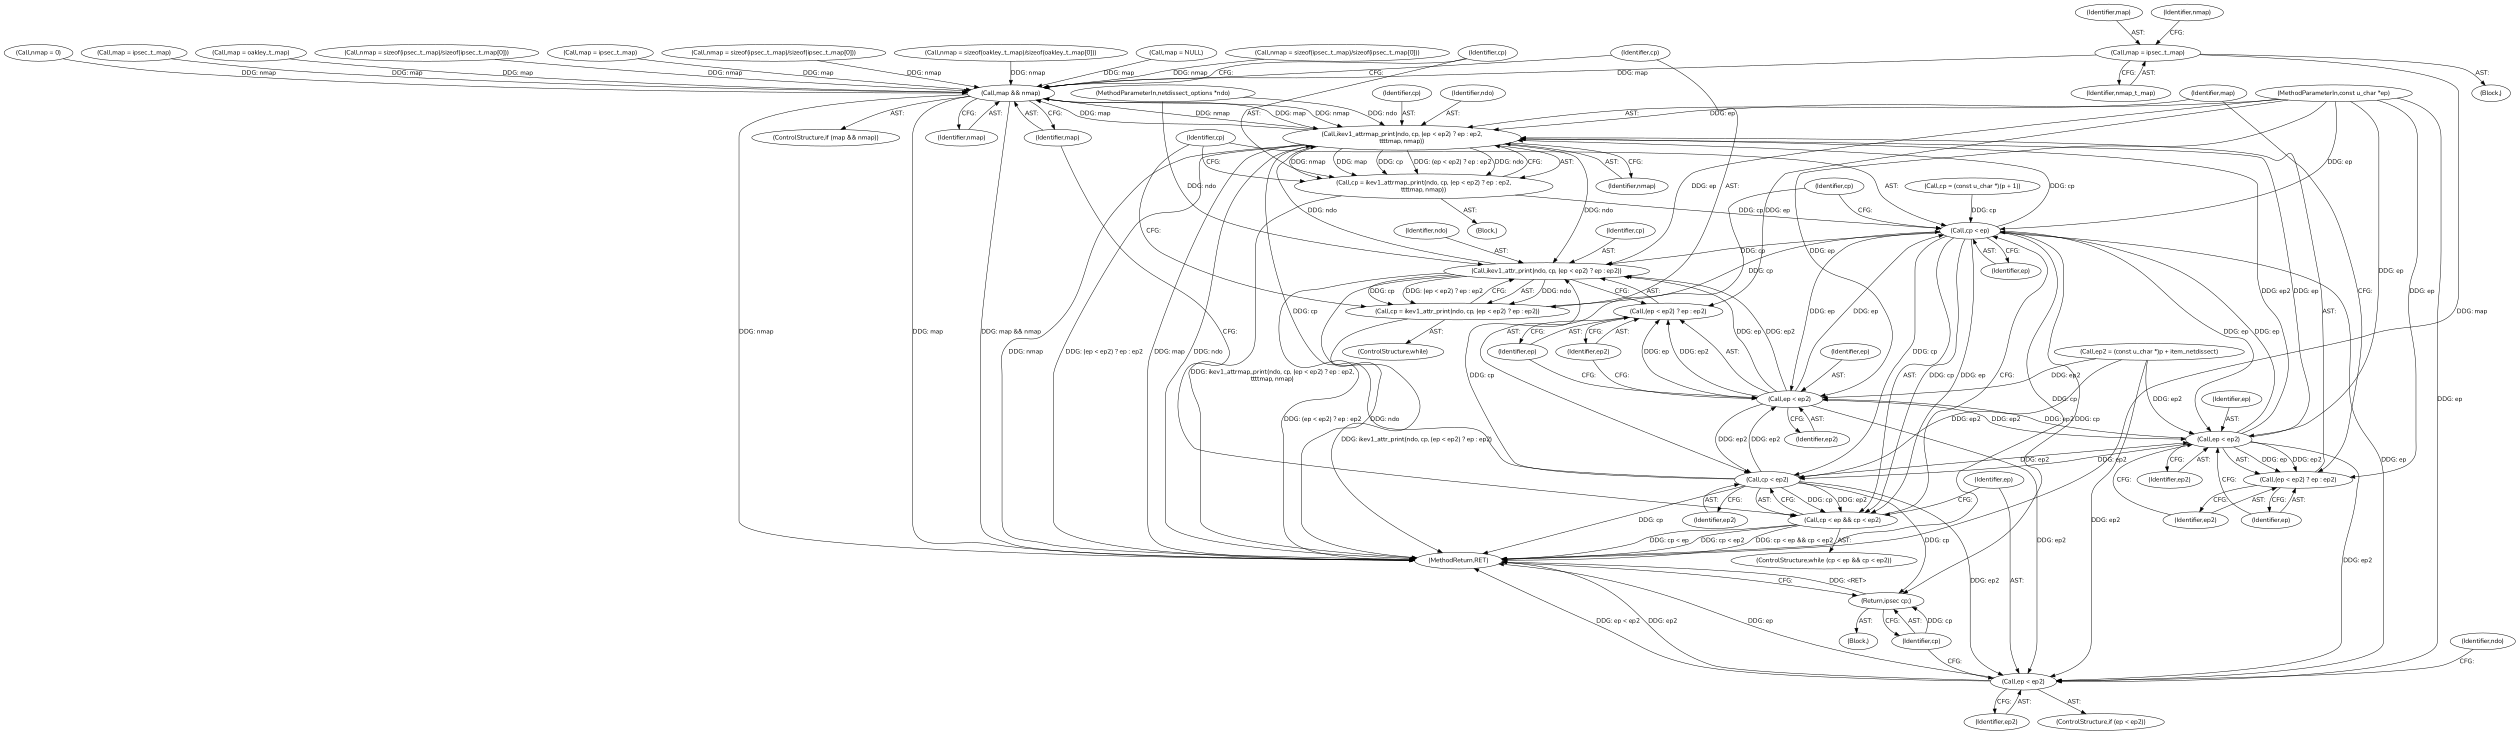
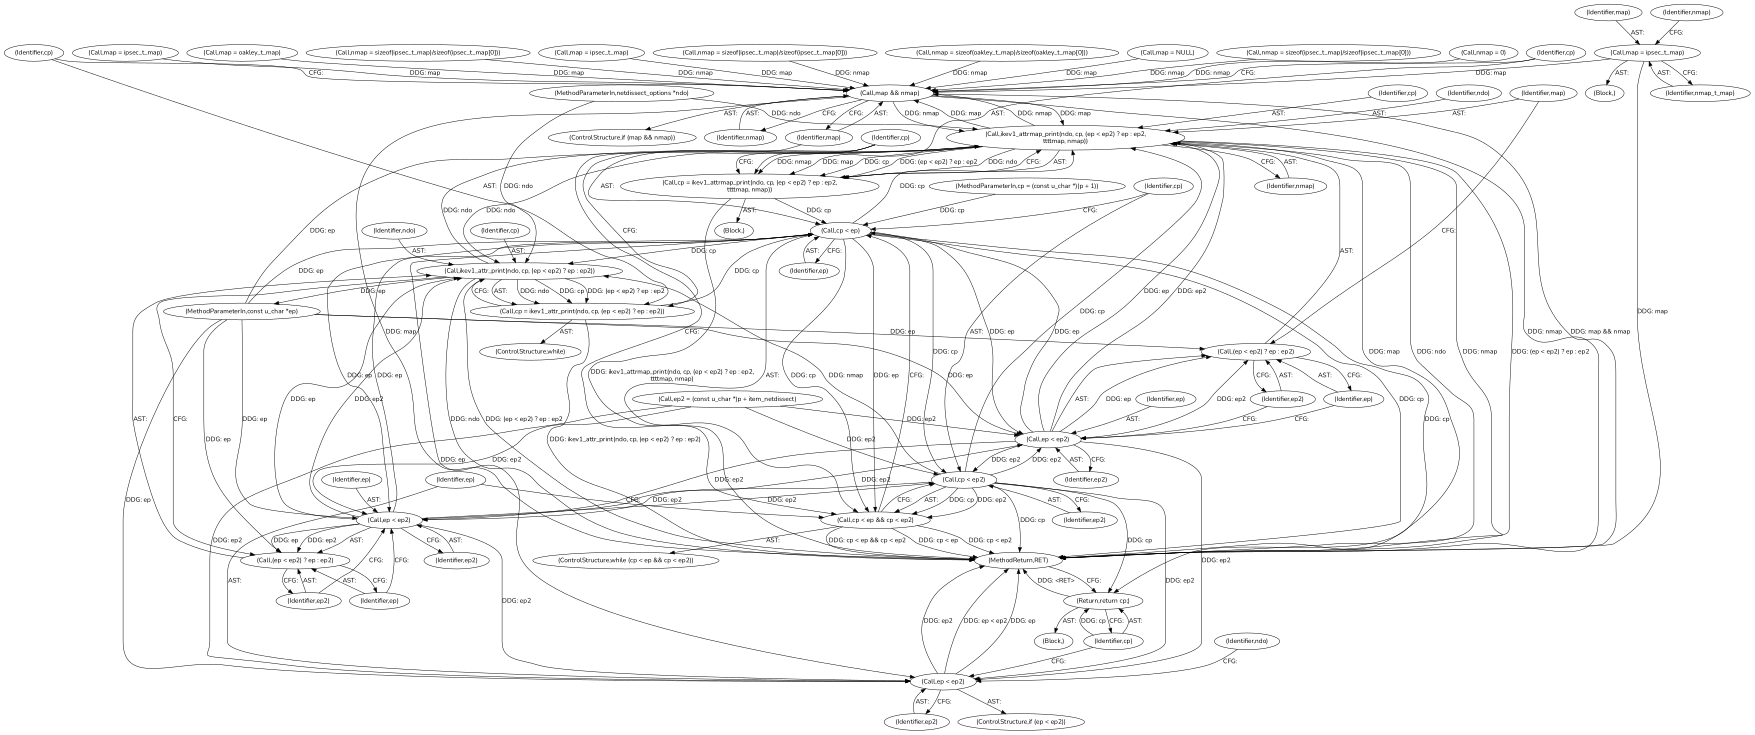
(1938, 136) -> (364, 287)
(1973, 186) -> (1027, 186)
(1482, 376) -> (846, 376)
(1886, 601) -> (1103, 601)
